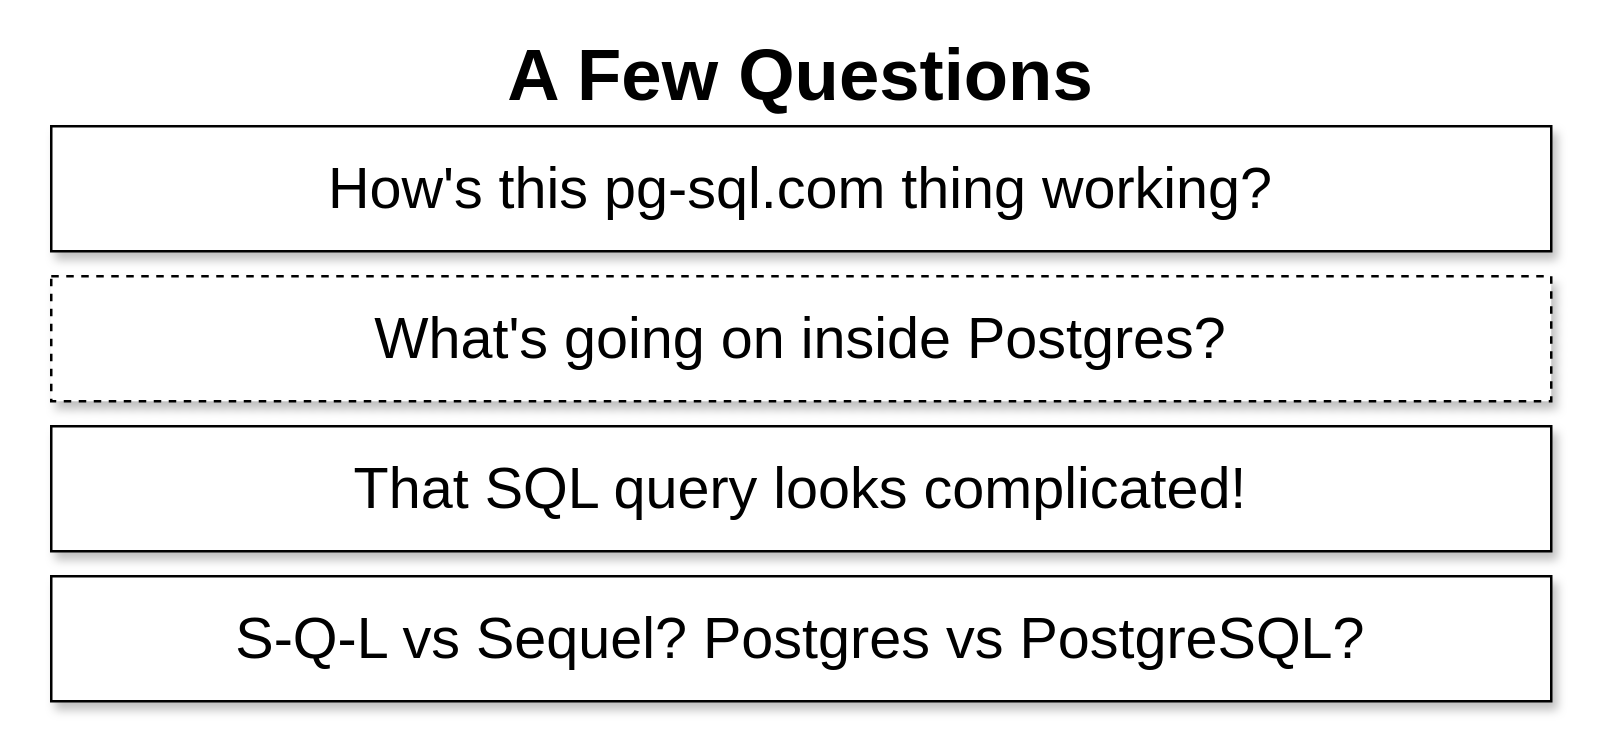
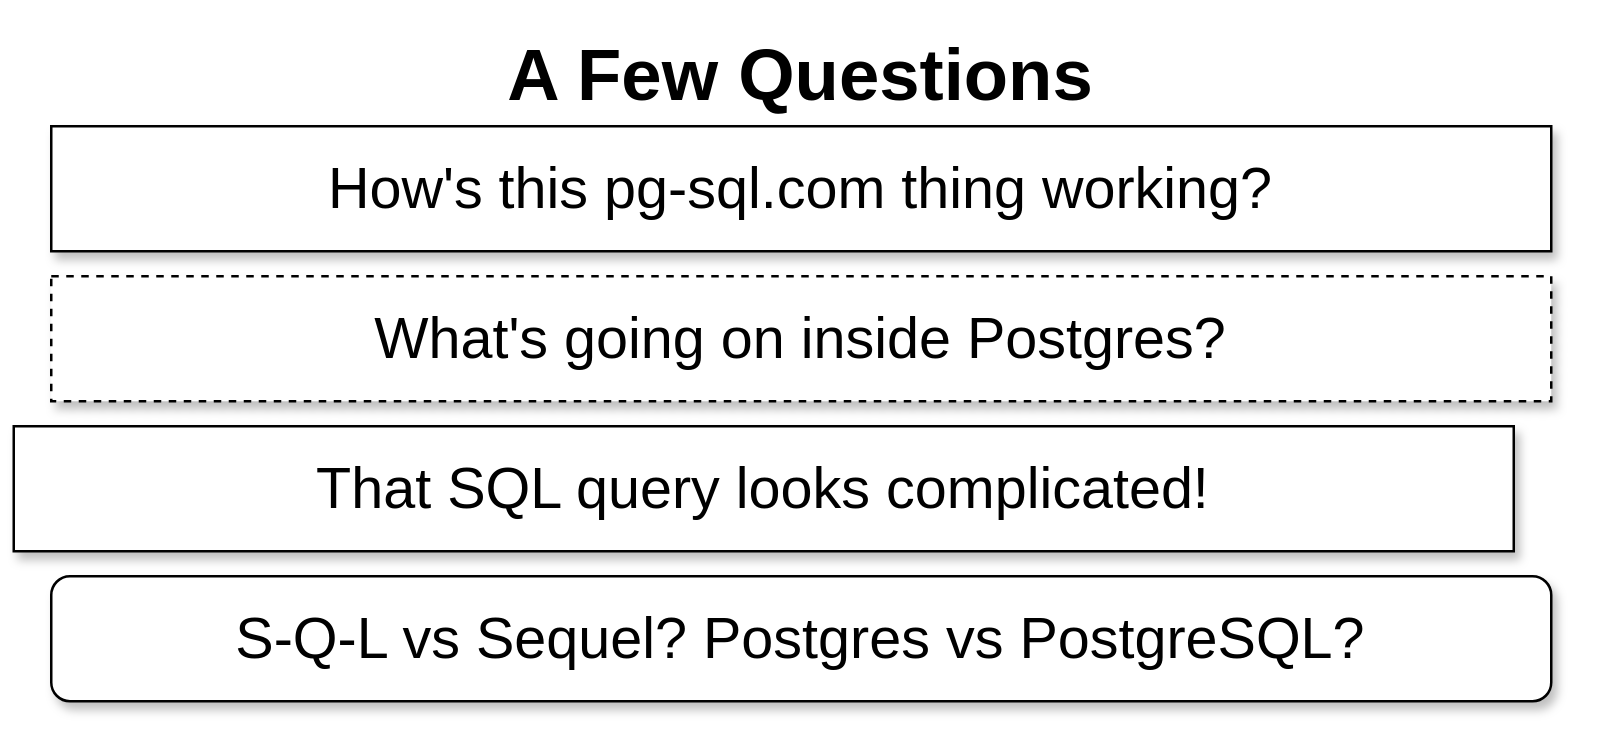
(801, 489) -> (764, 489)
(801, 639) -> (801, 639)
